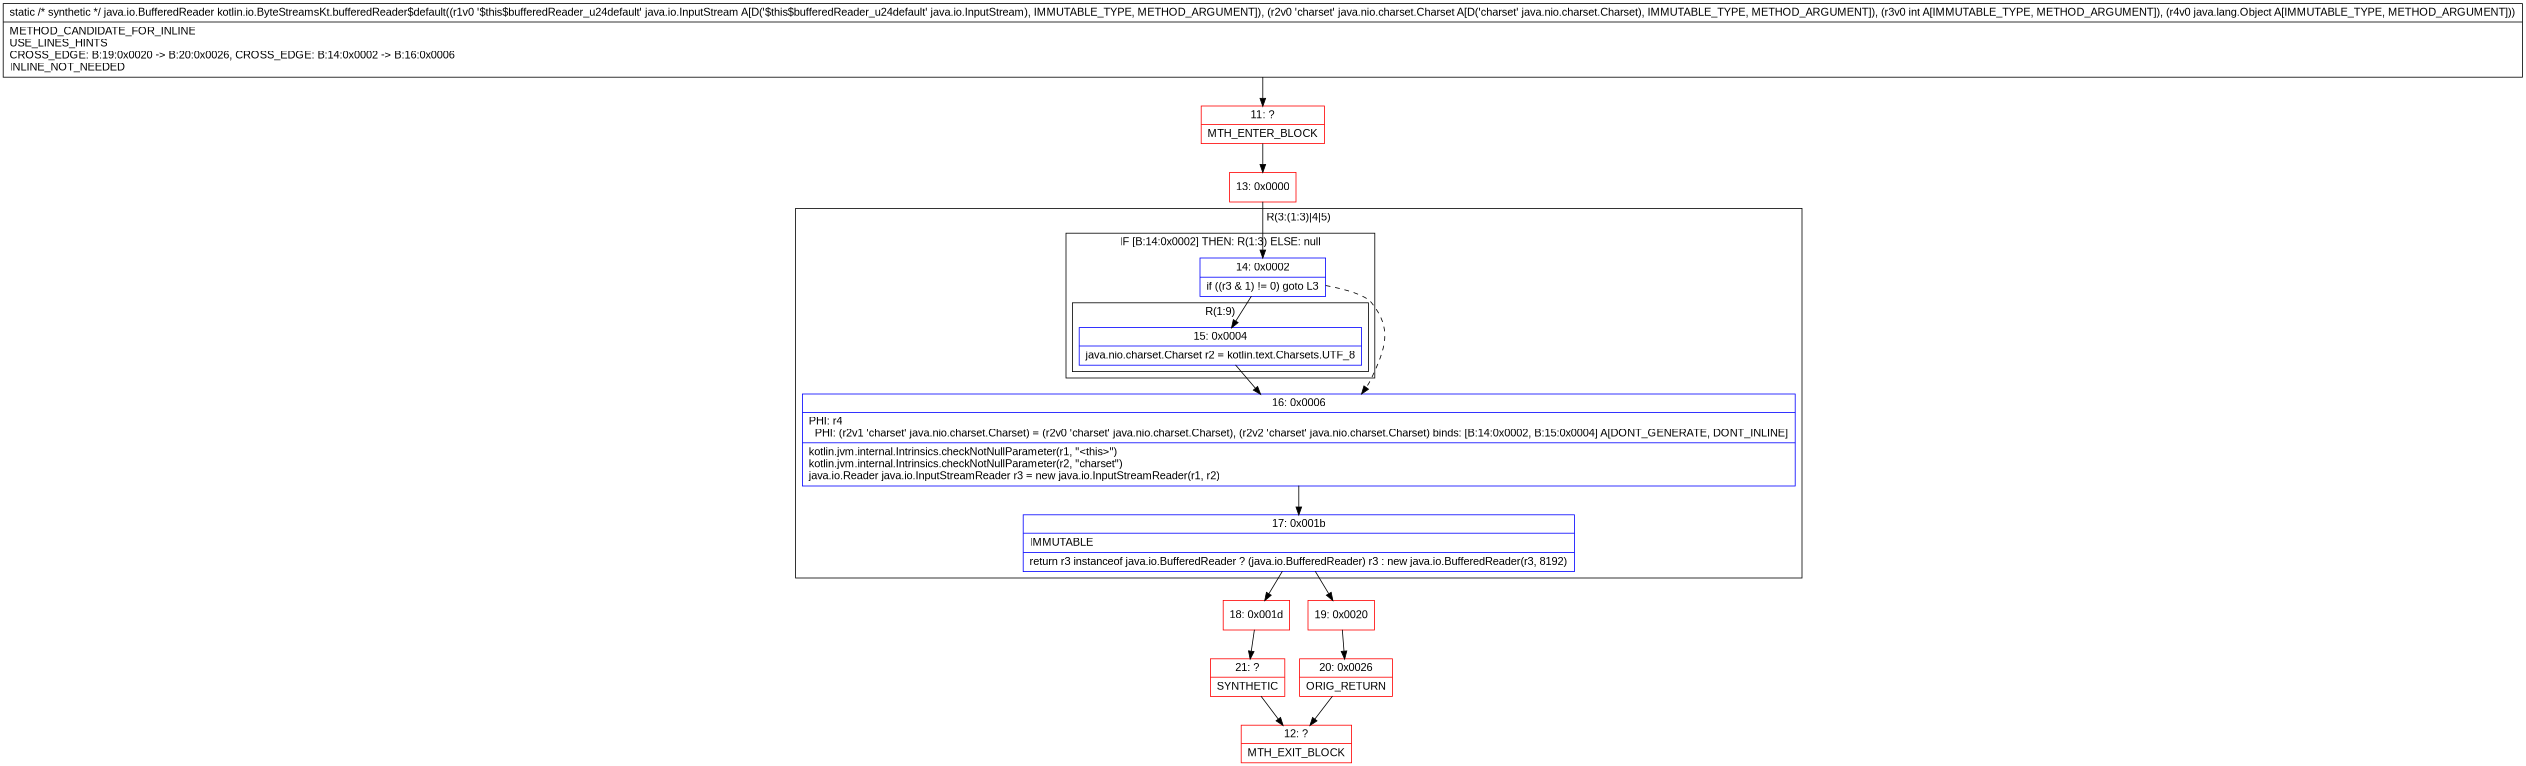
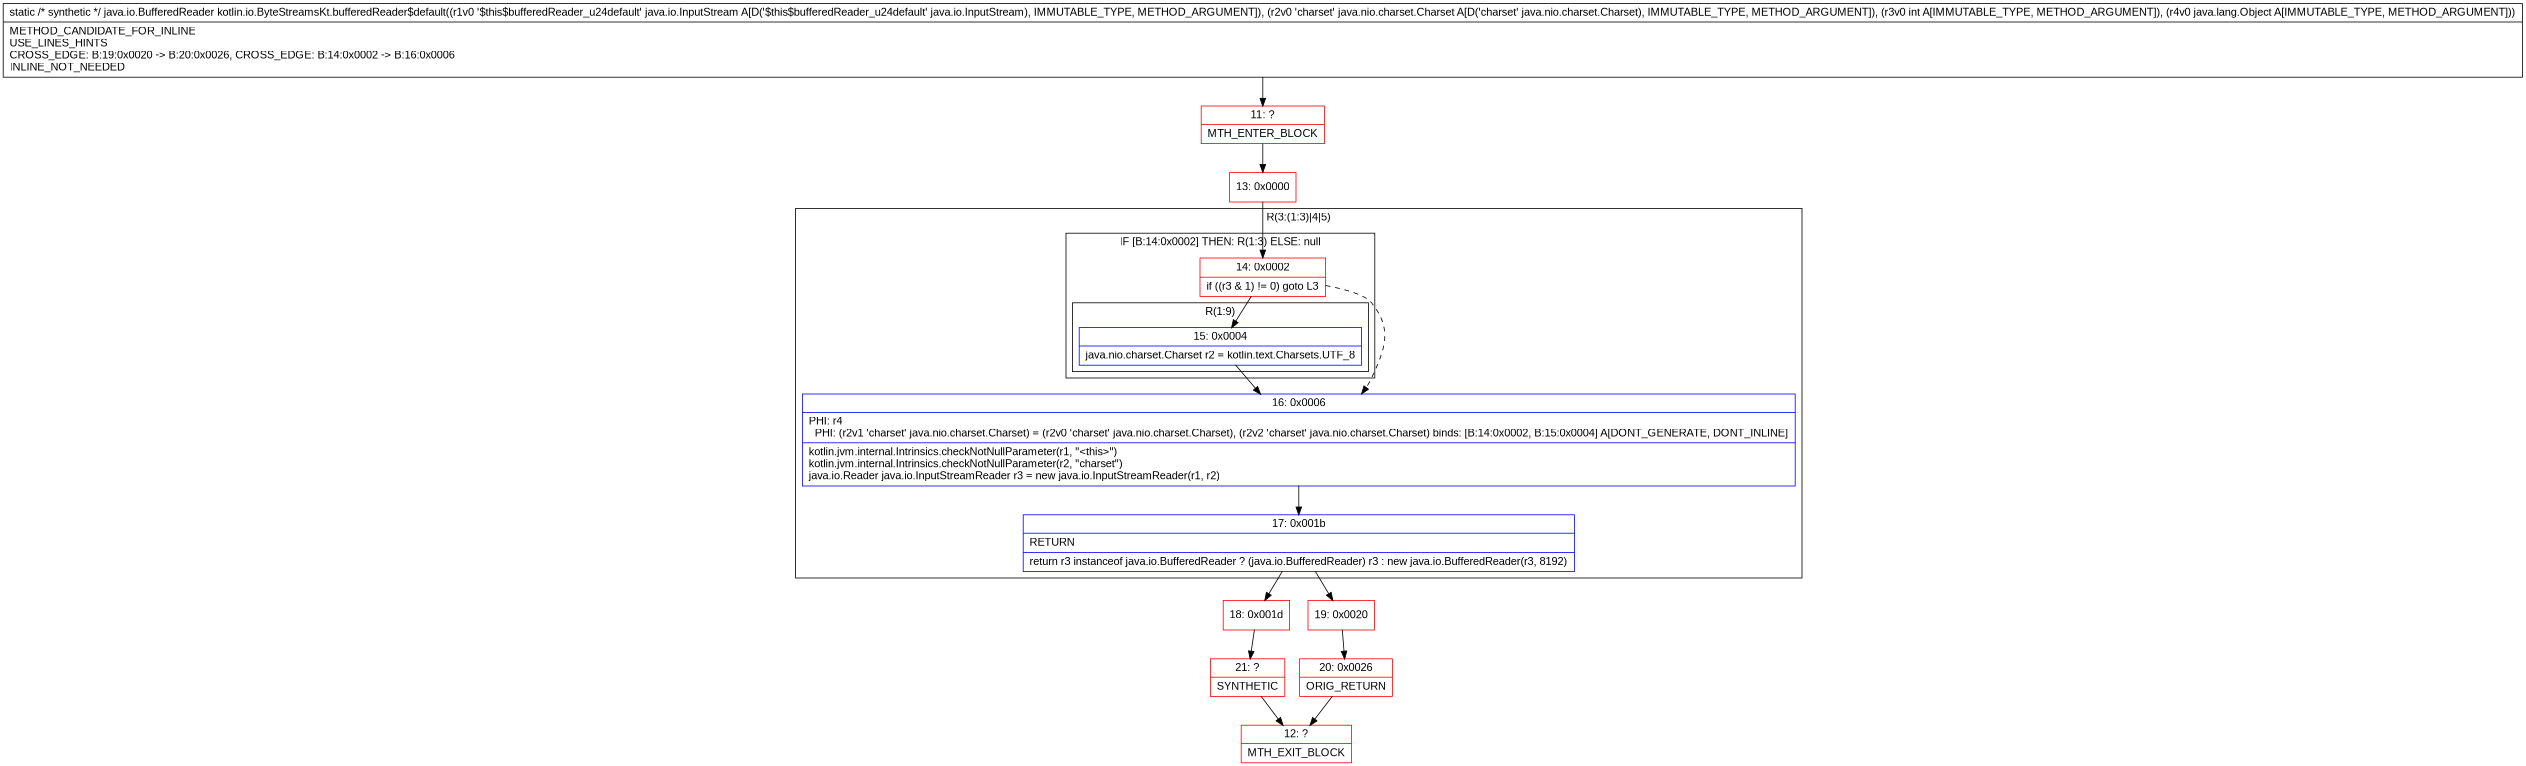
(1263, 277) -> (1263, 277)
(1062, 542) -> (1052, 542)
